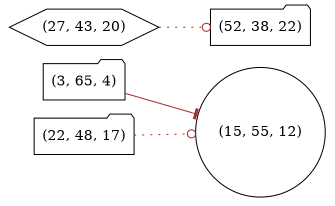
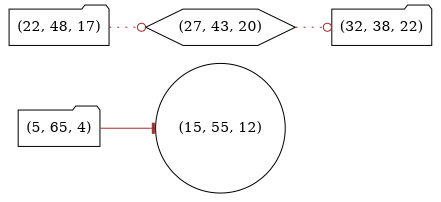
(260, 27) -> (382, 27)
(84, 82) -> (59, 128)
(161, 135) -> (123, 27)
